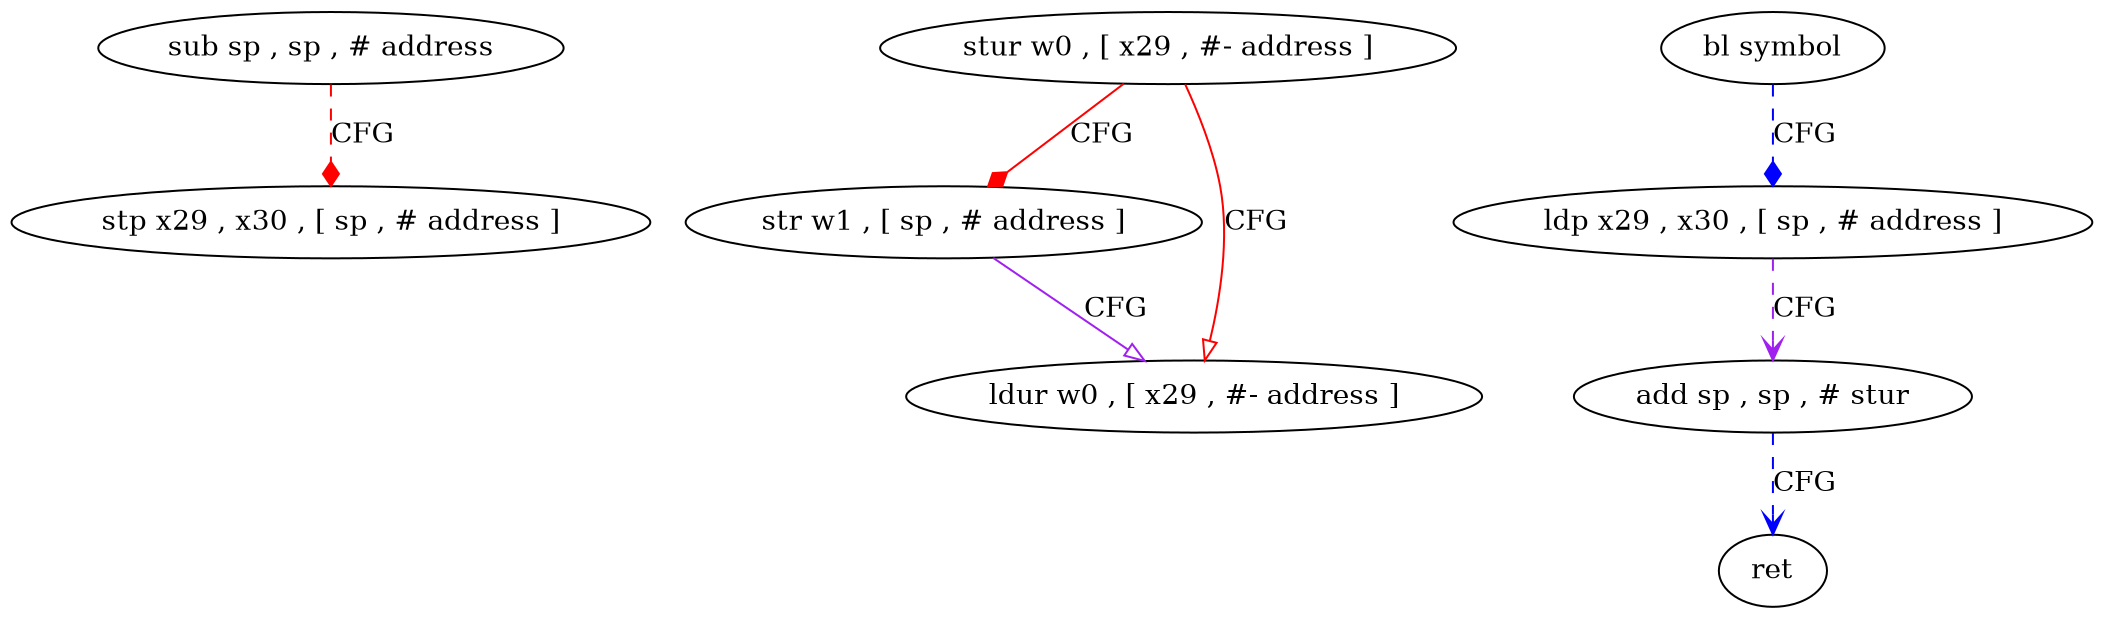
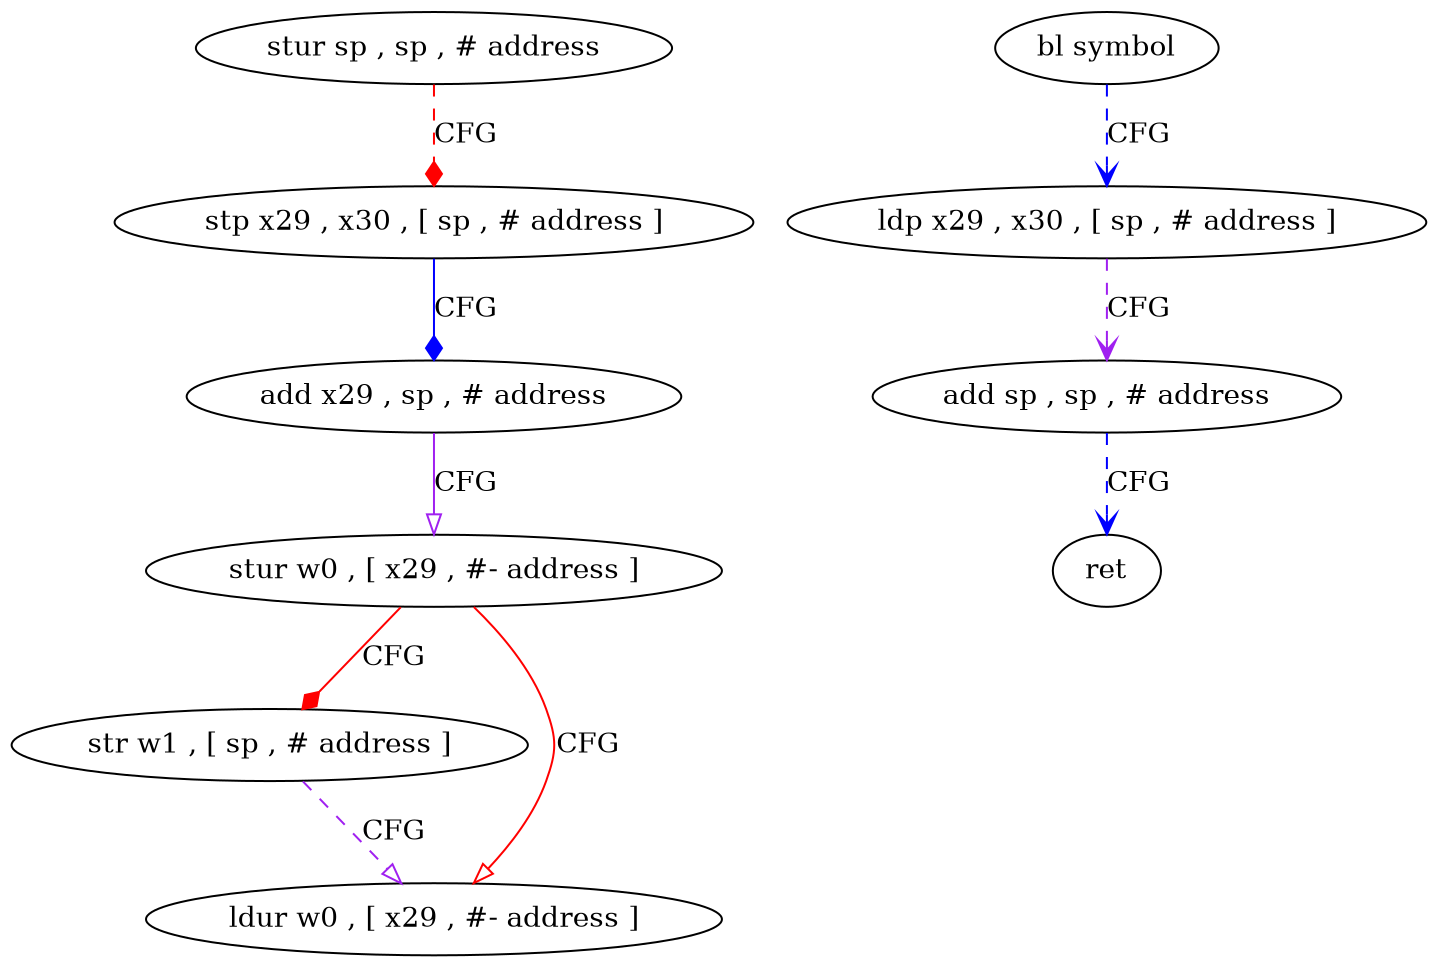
(331, 48) -> (434, 48)
(1773, 123) -> (1107, 125)
(1061, 304) -> (345, 825)
none -> (434, 397)
(1773, 397) -> (1107, 397)
